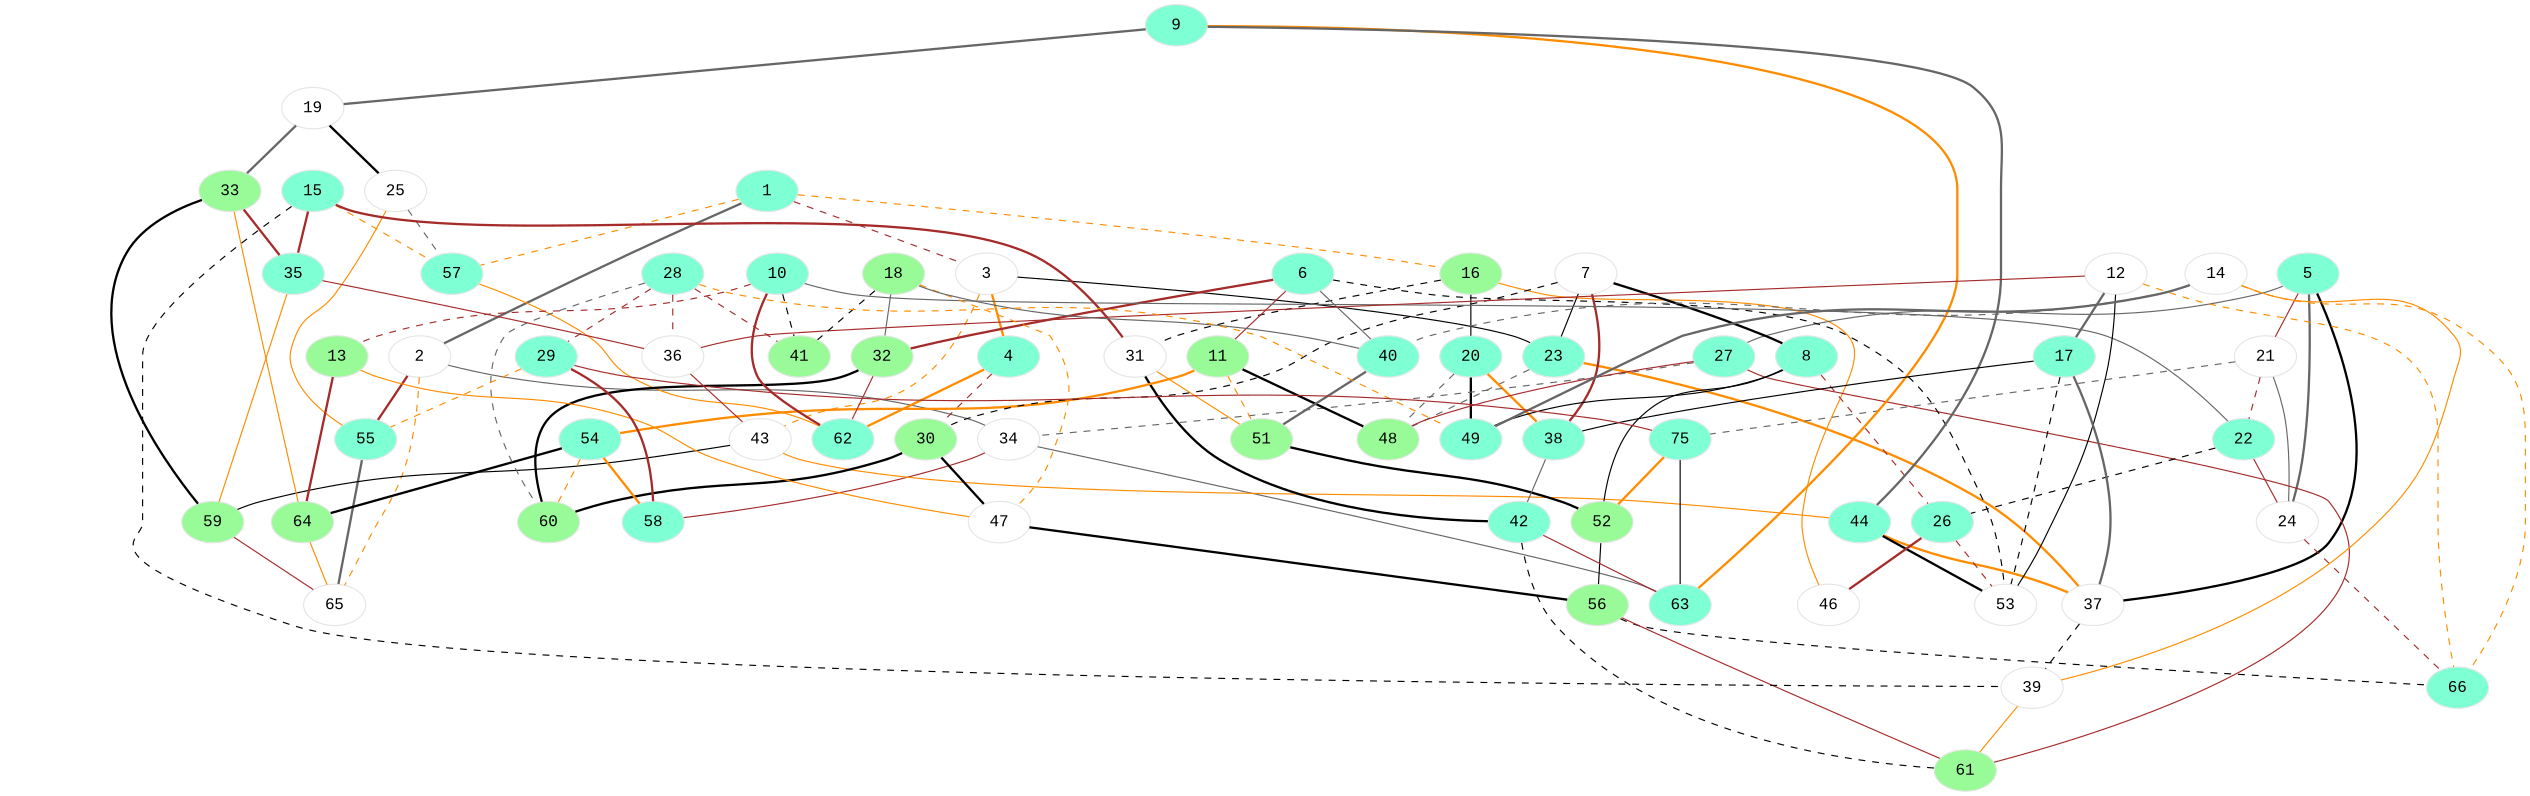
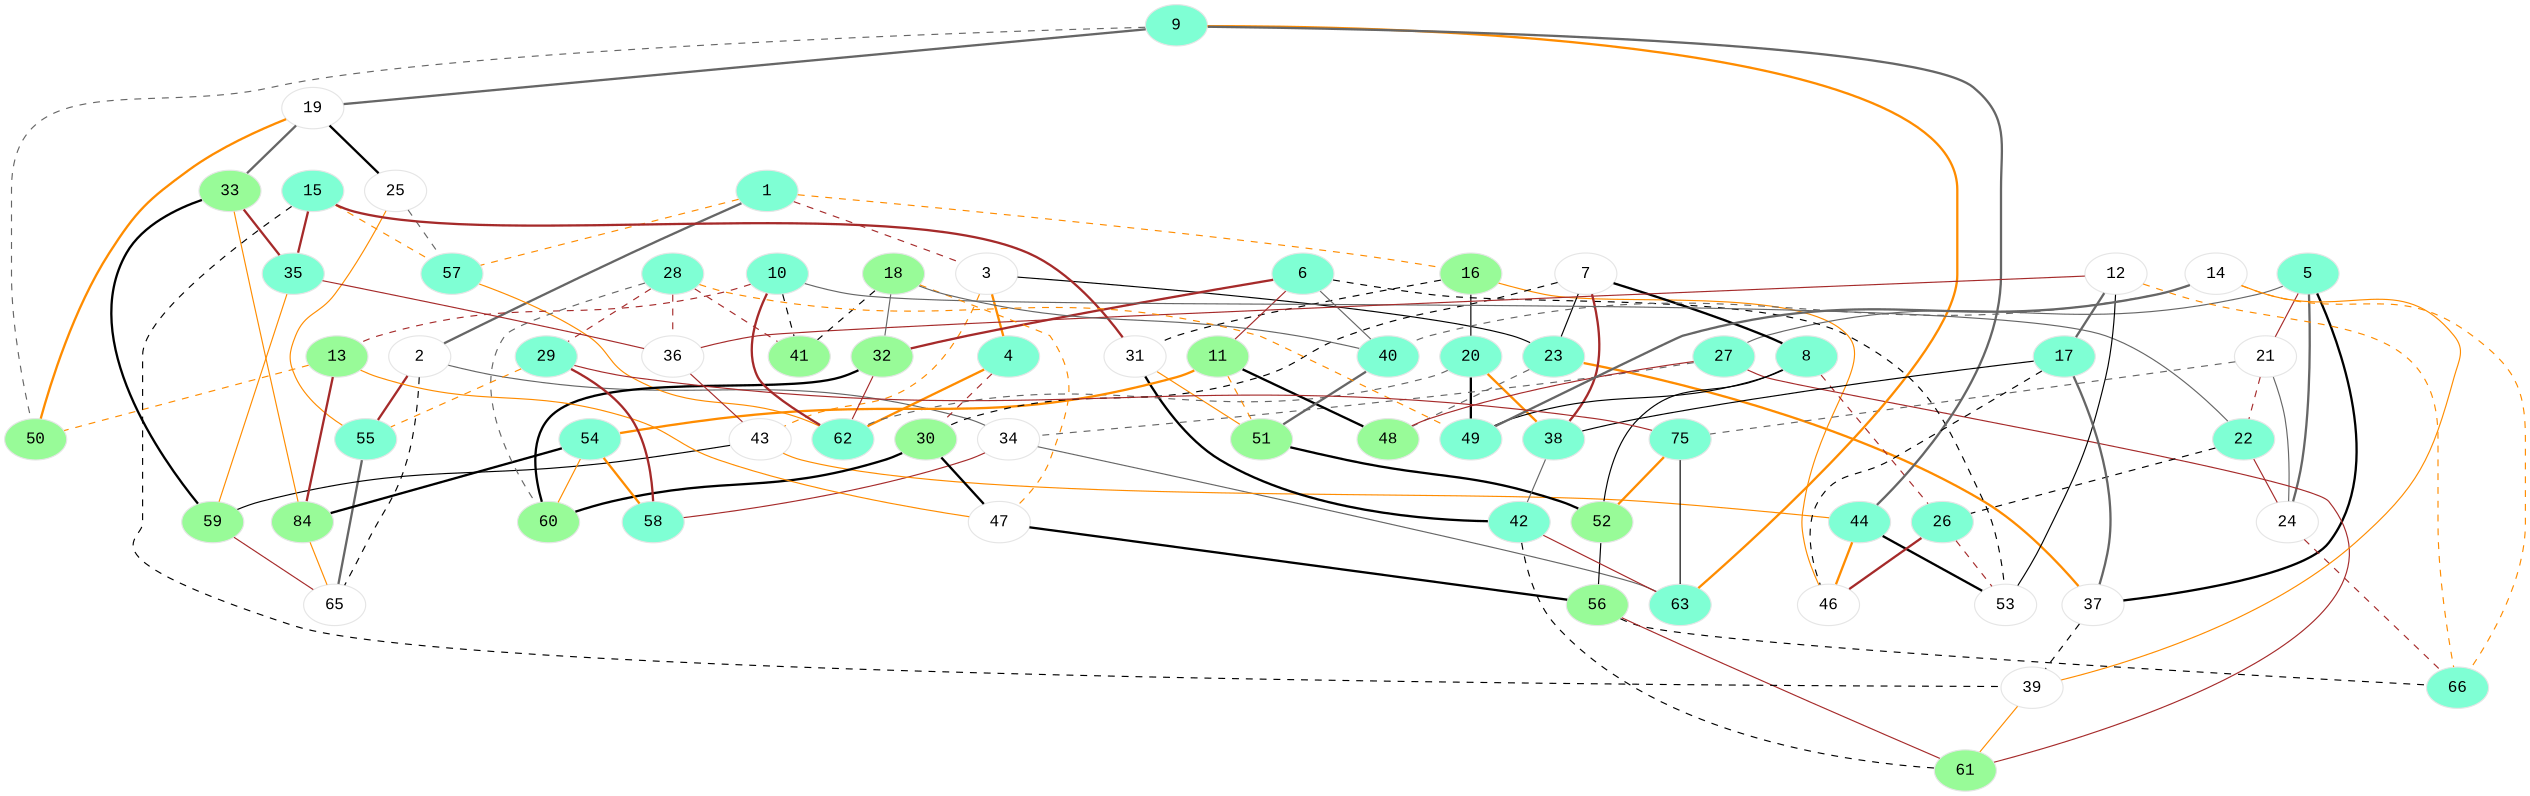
(1439, 388) -> (1157, 398)
none -> (36, 439)
(569, 481) -> (569, 481)
(2036, 481) -> (1885, 463)
(398, 486) -> (398, 486)
(302, 522) -> (302, 522)
(1962, 561) -> (1844, 563)
